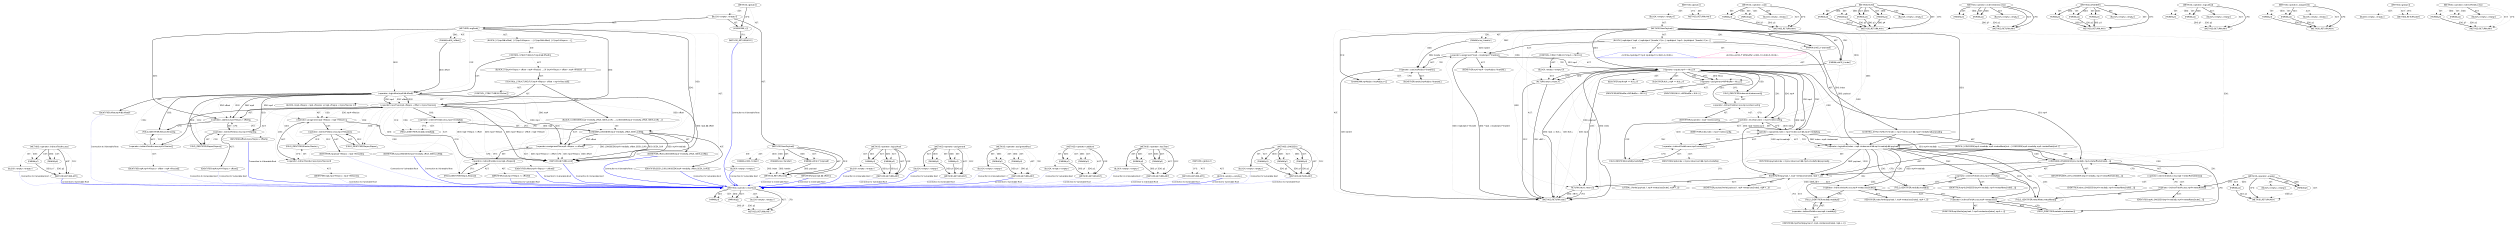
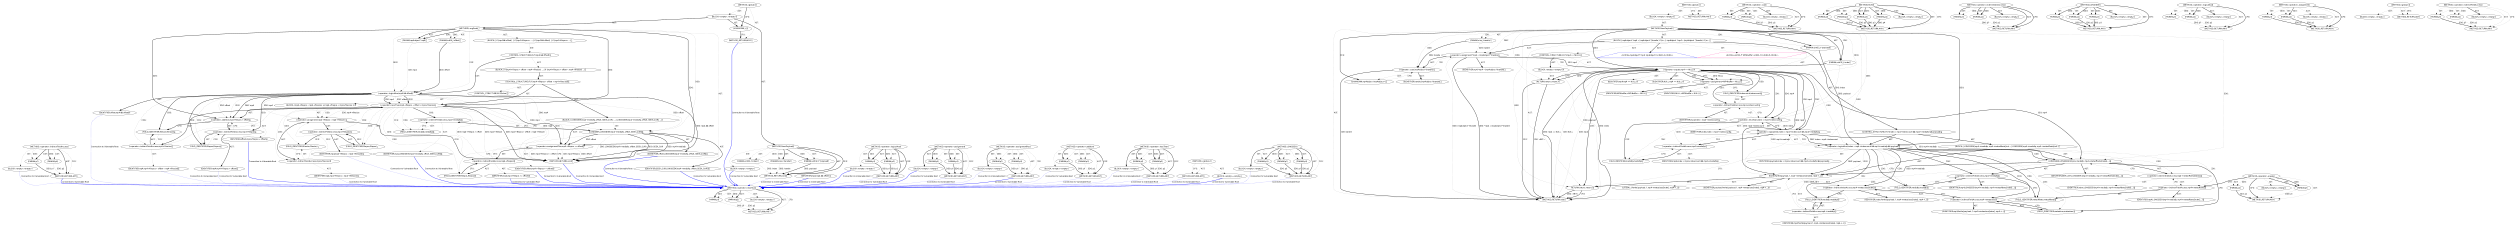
none -> (415, 41)
